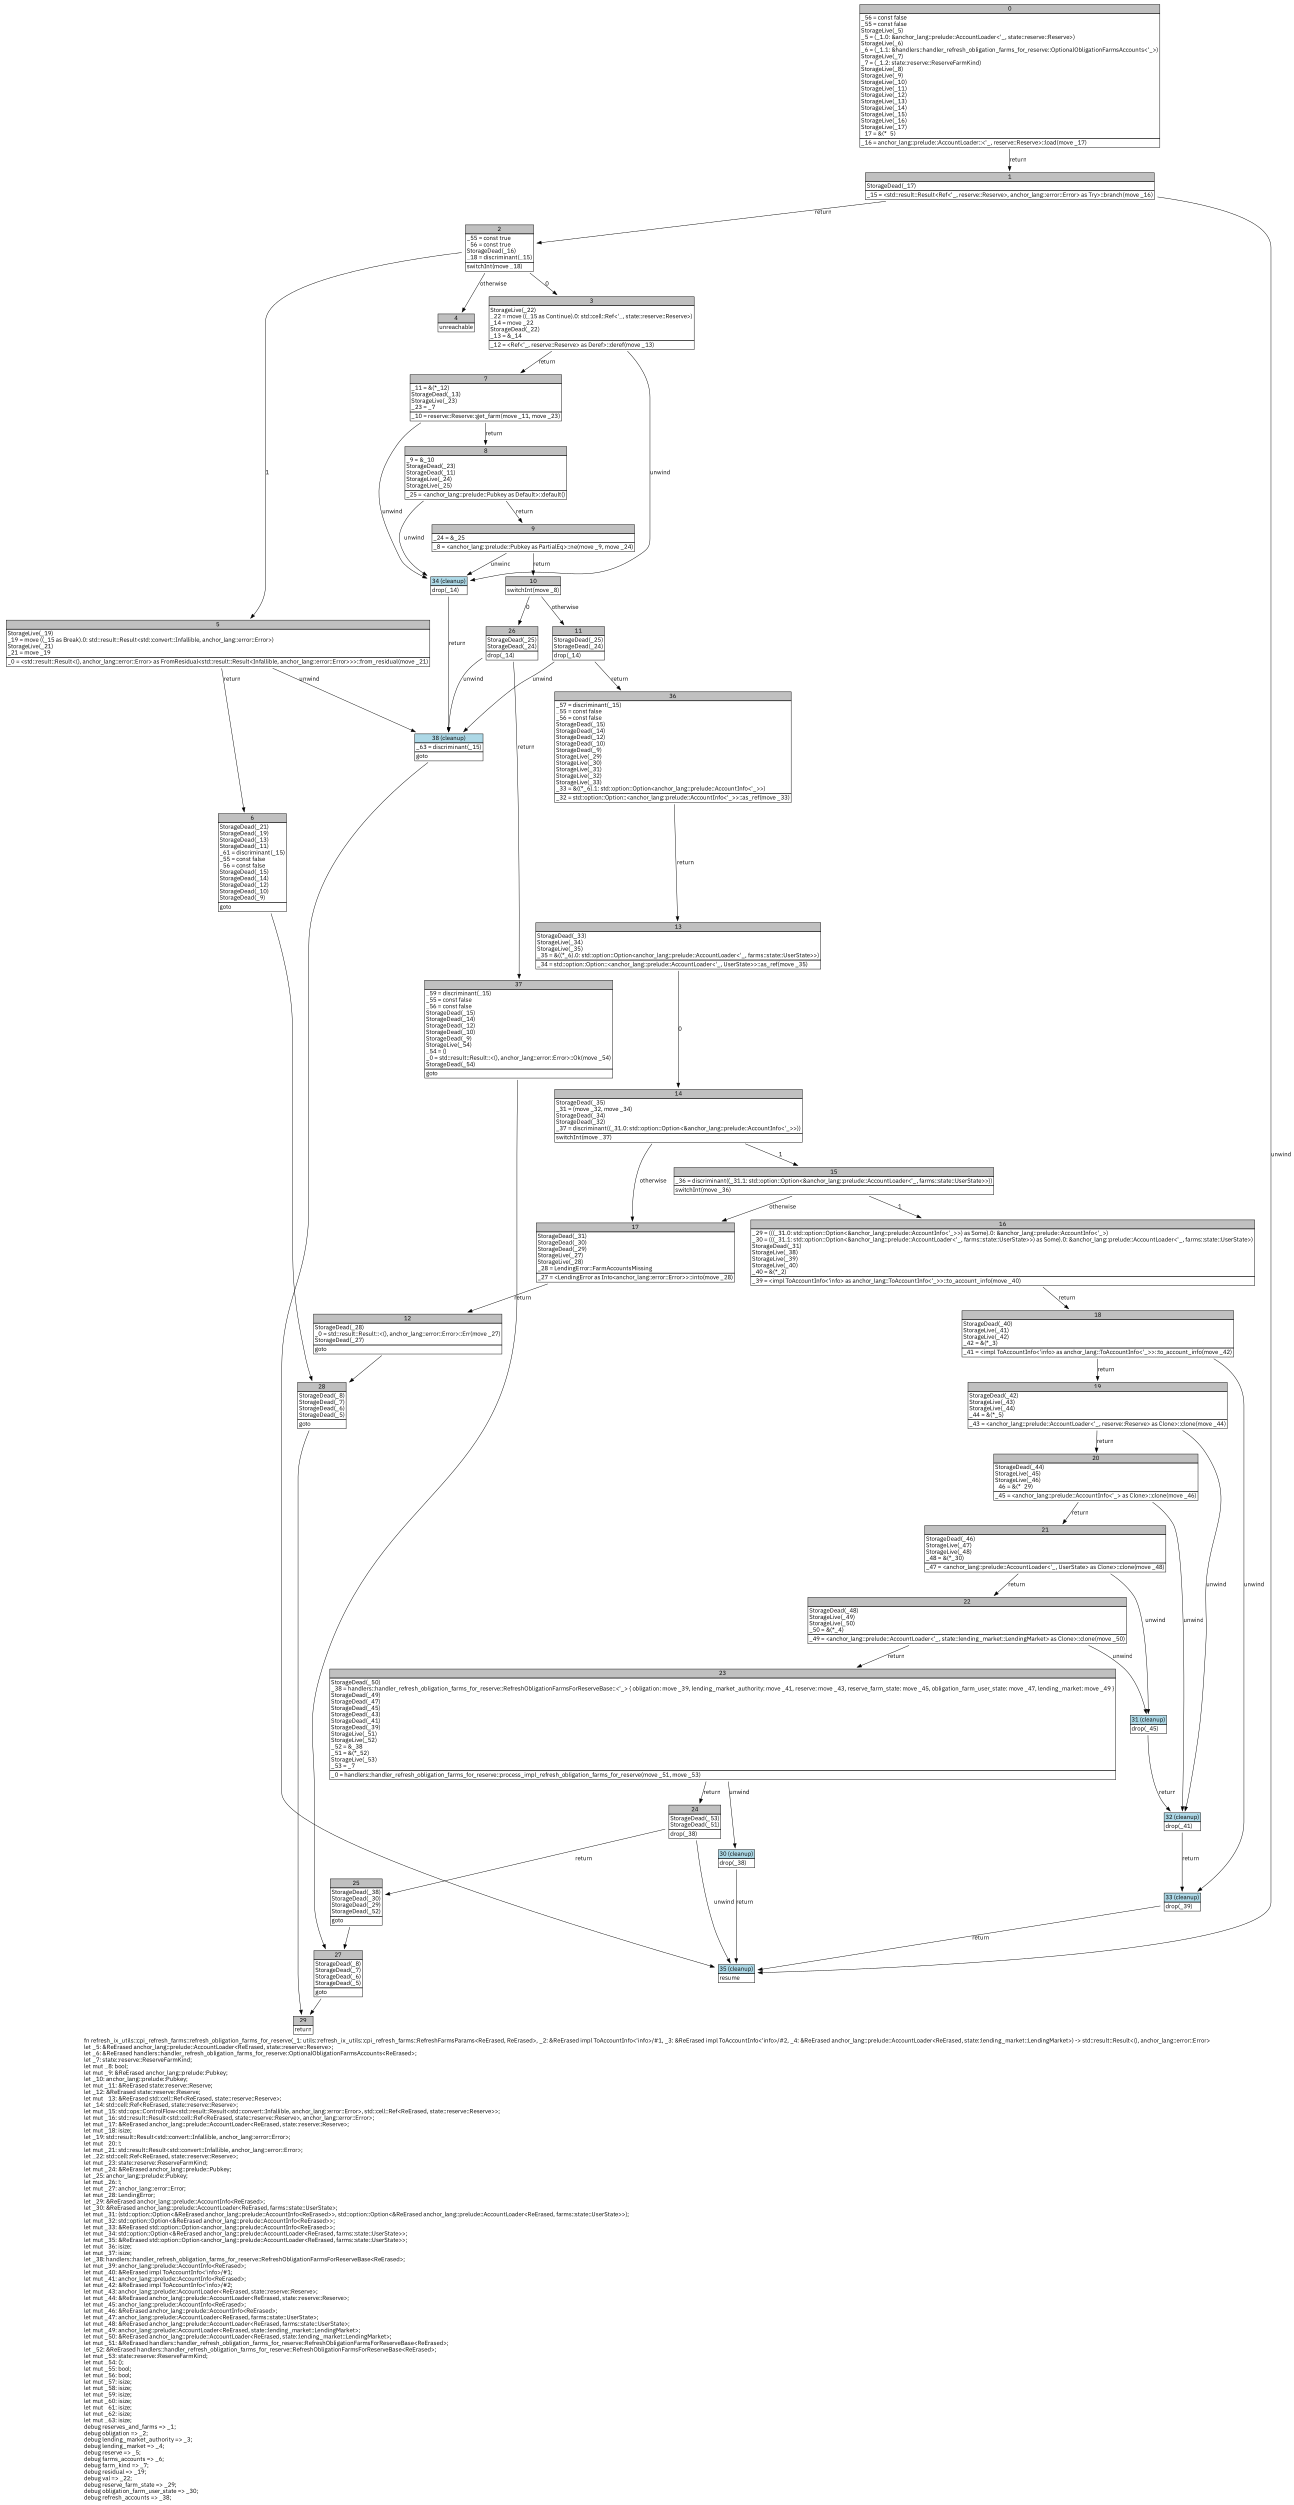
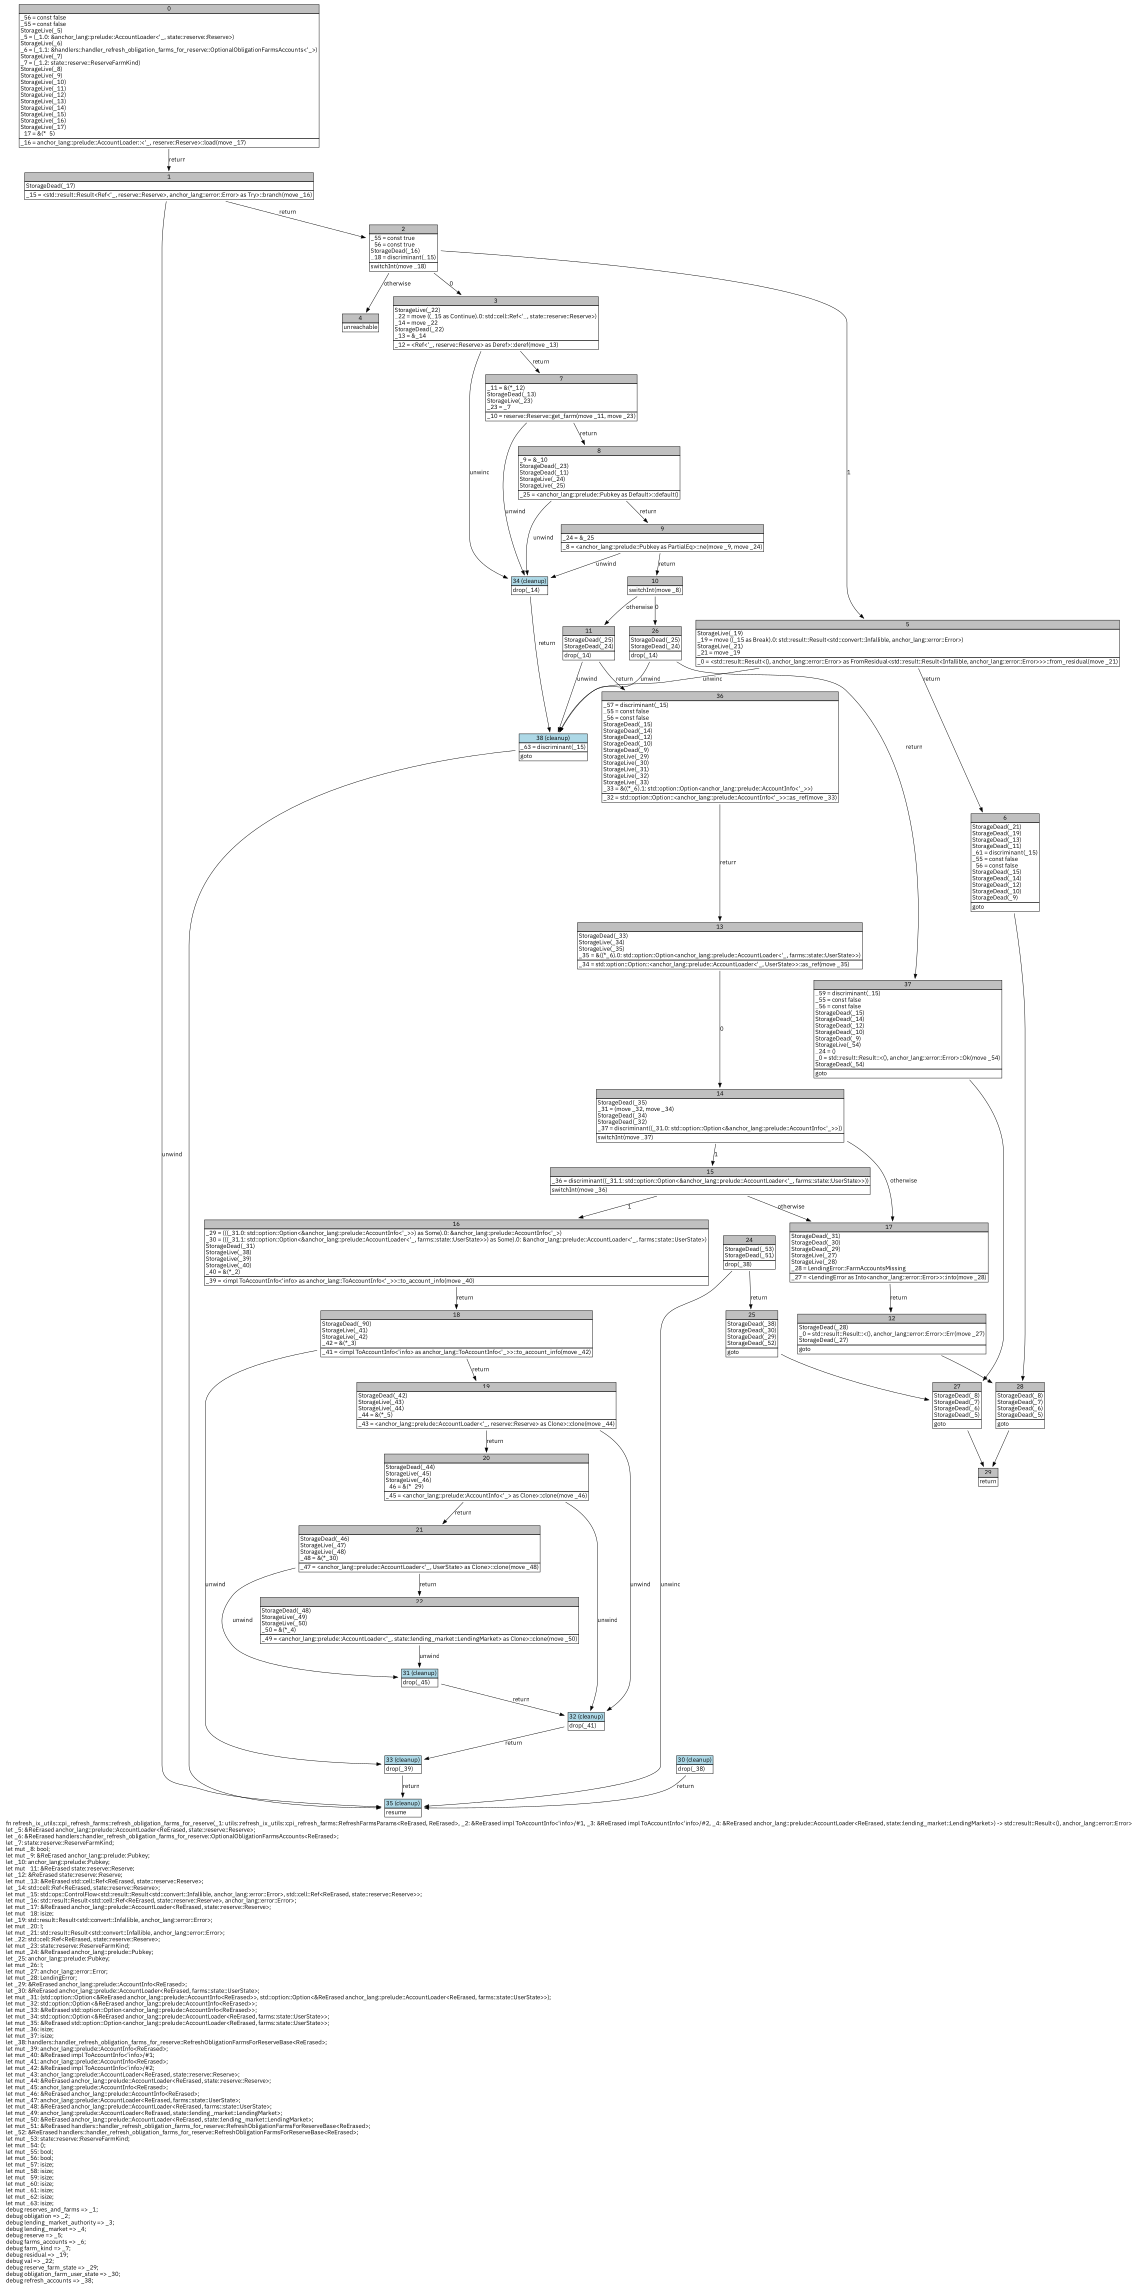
(436, 1051) -> (826, 1051)
(988, 1324) -> (347, 1324)
(723, 1724) -> none
